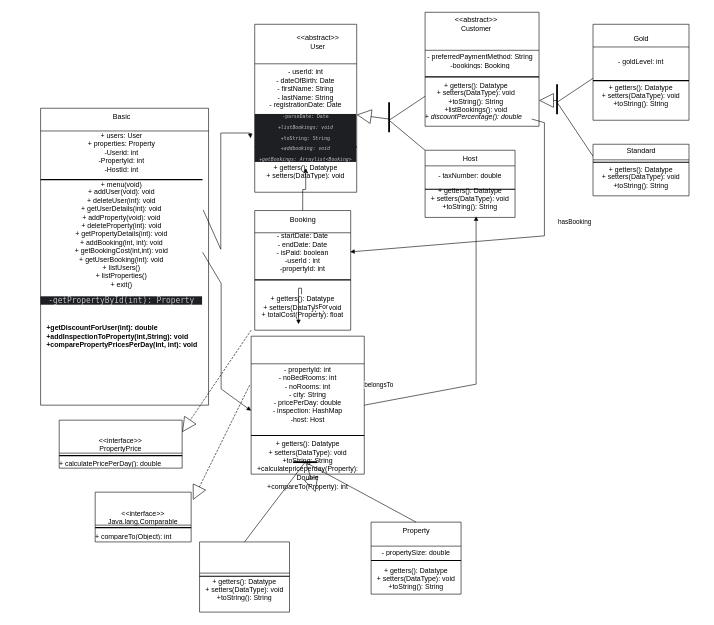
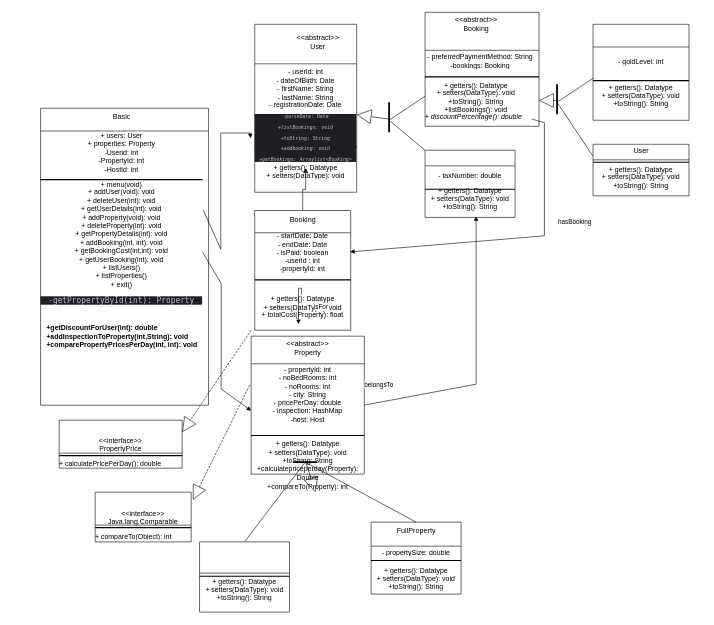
(476, 24) -> (476, 24)
(641, 39) -> none
(641, 151) -> (641, 151)
(470, 159) -> none
none -> (308, 348)
(416, 531) -> (416, 531)
